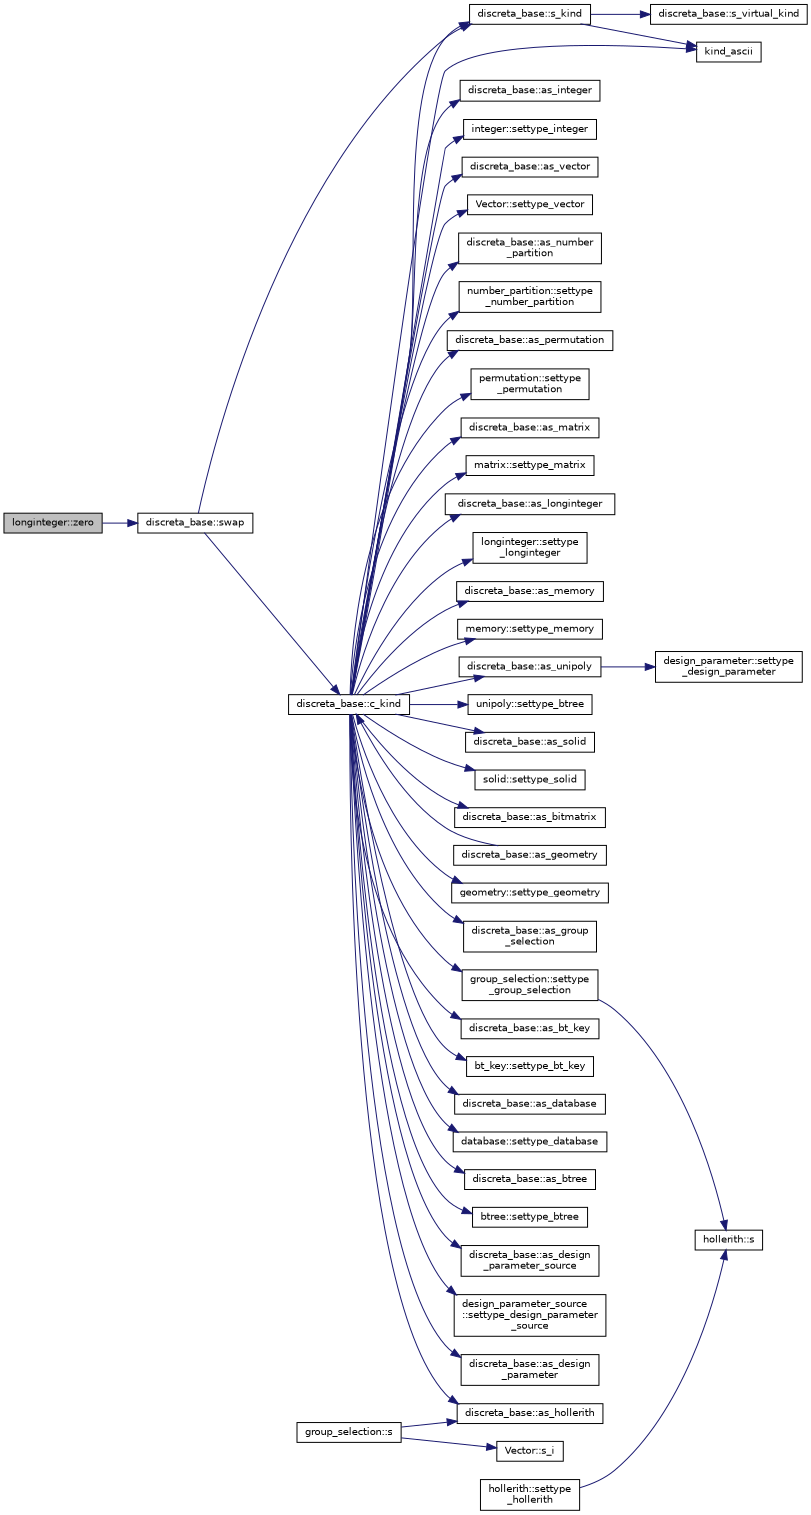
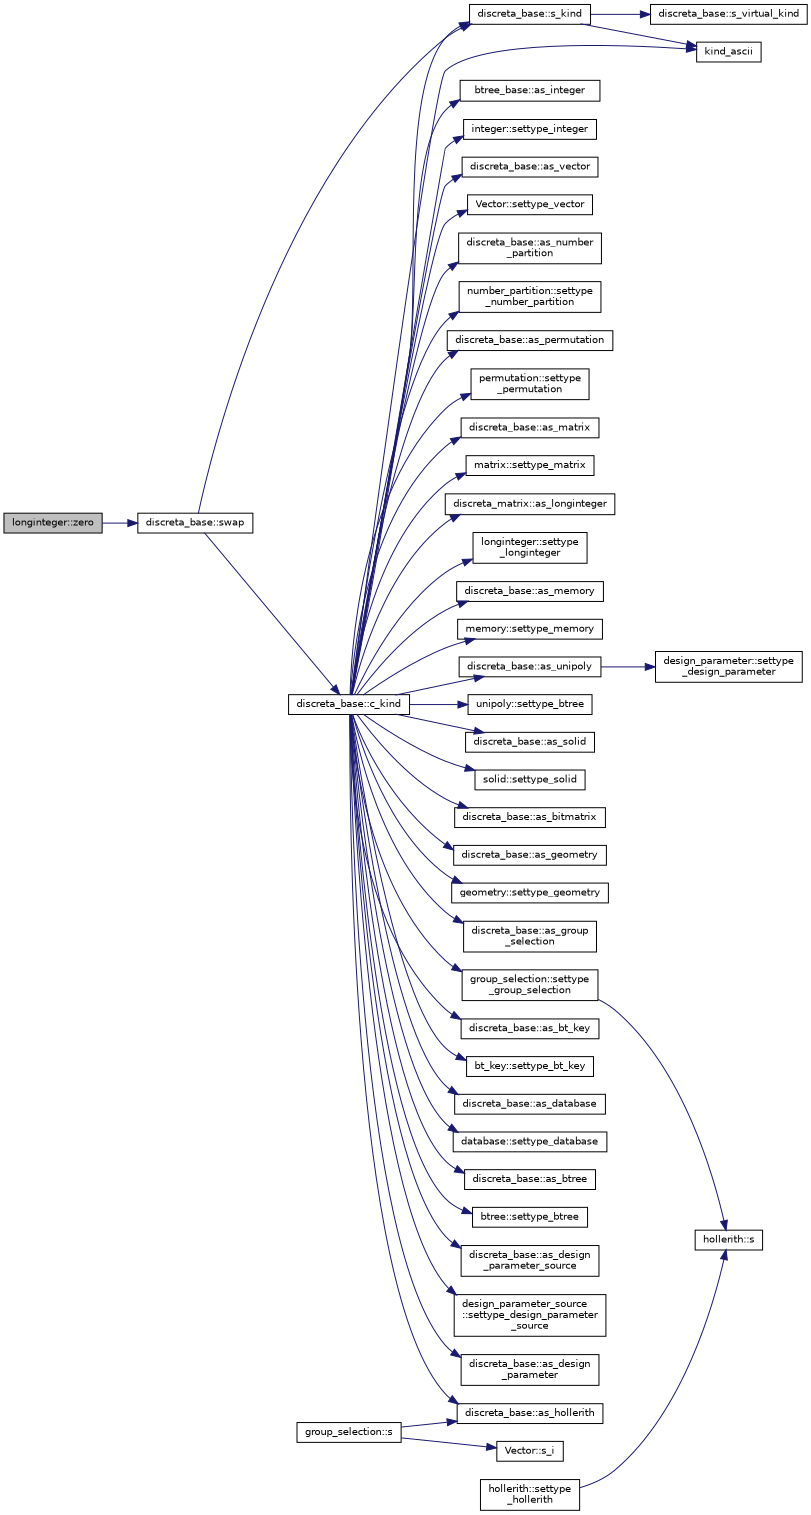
(530, 91) -> (530, 91)
(530, 504) -> (530, 504)
(415, 802) -> (390, 786)
